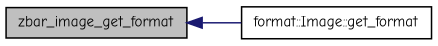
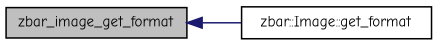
(337, 23) -> (337, 23)
